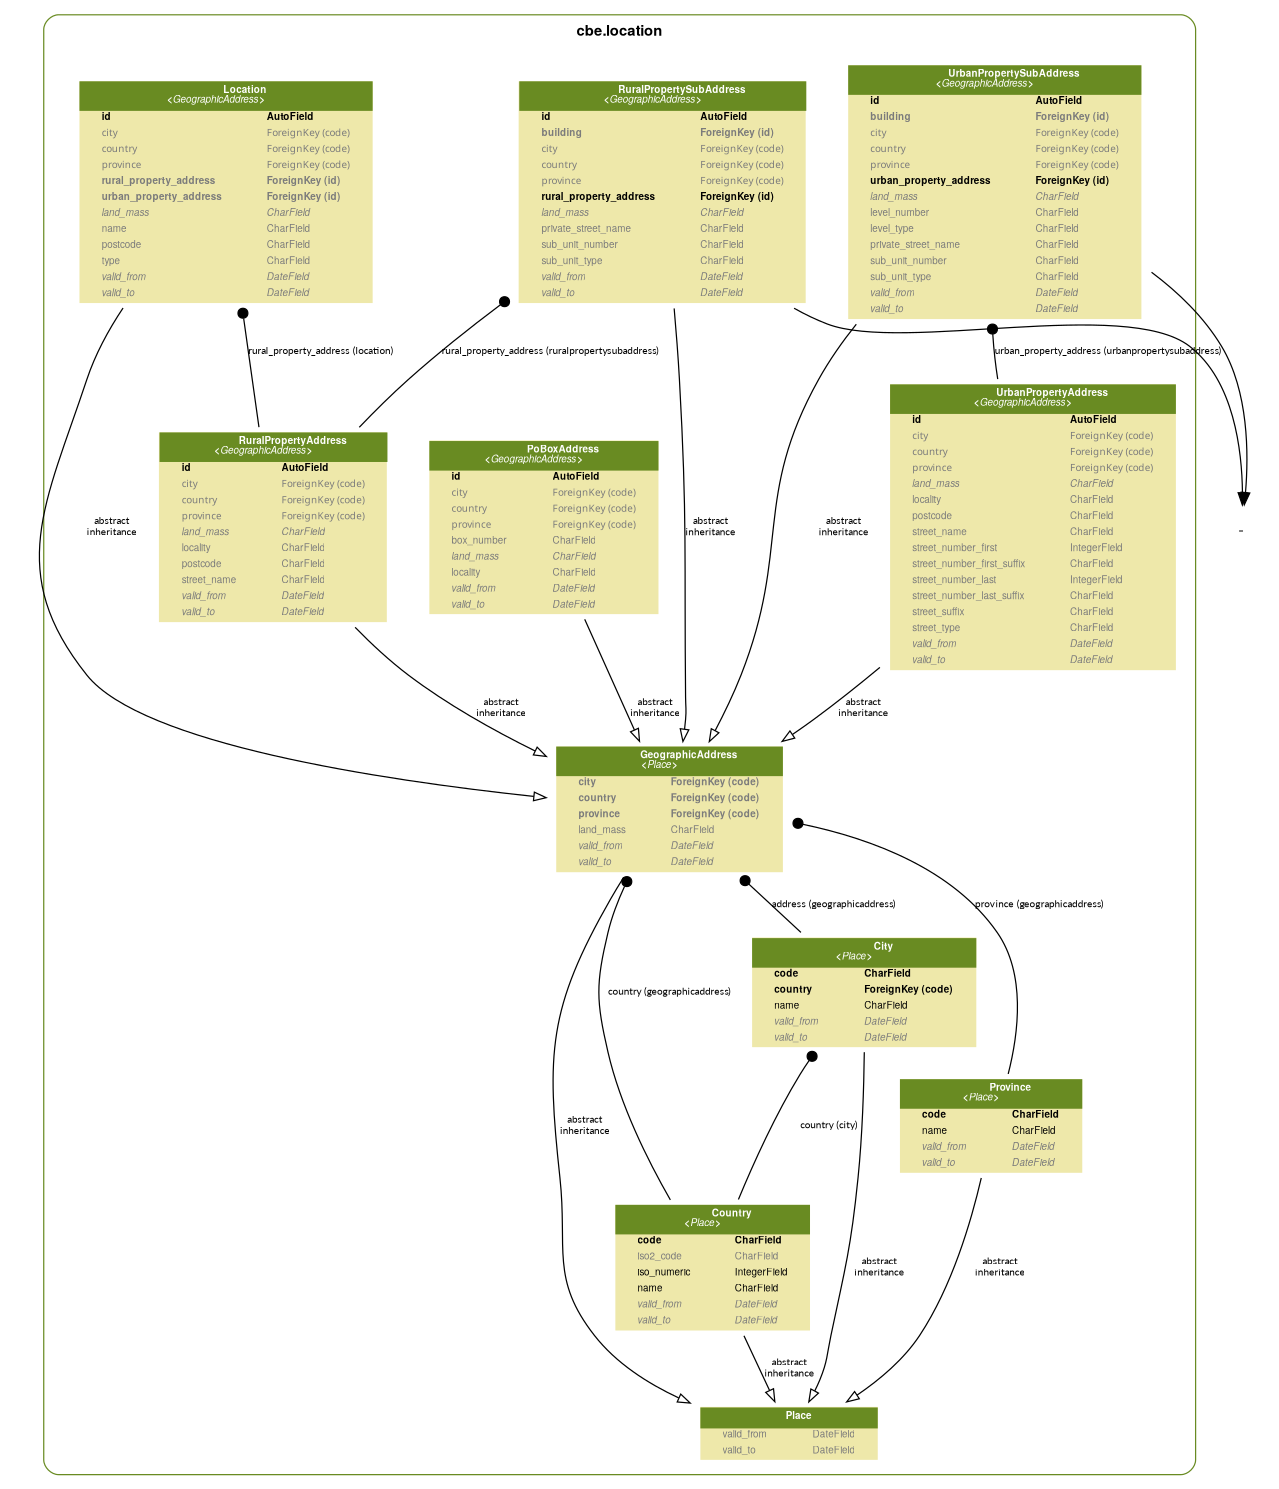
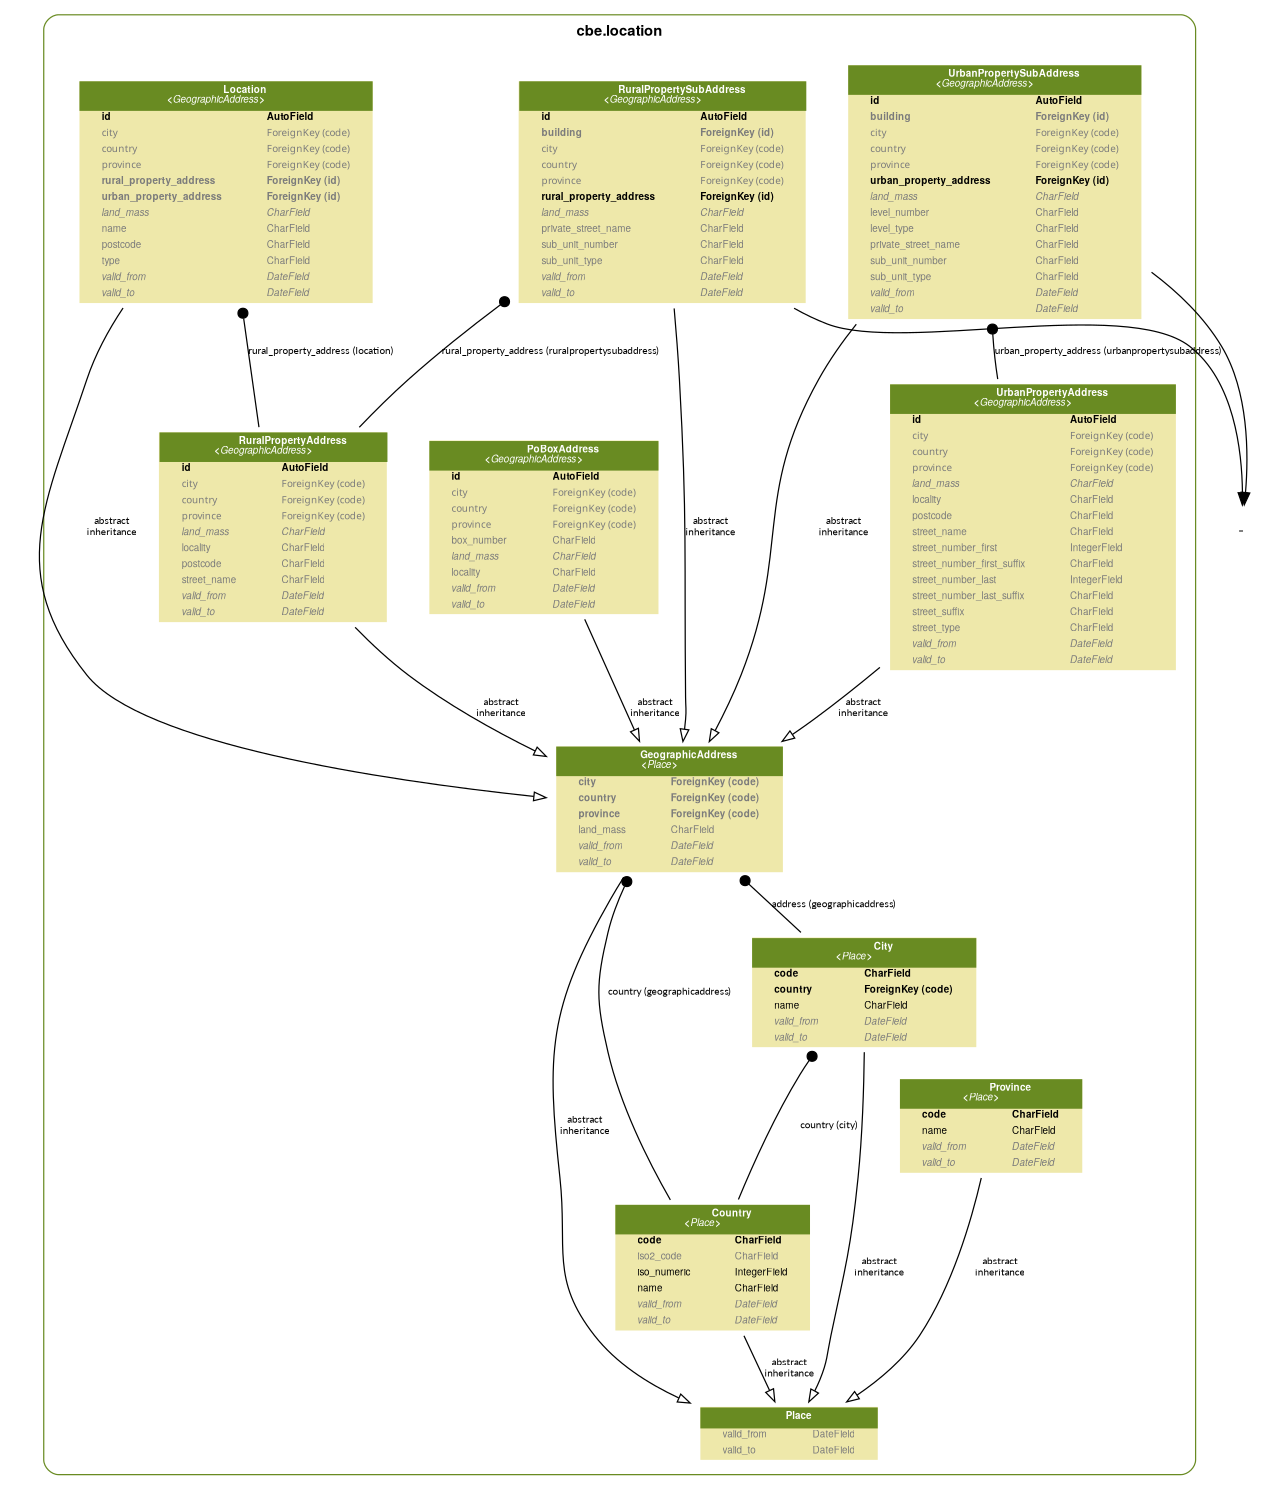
(970, 902) -> none
